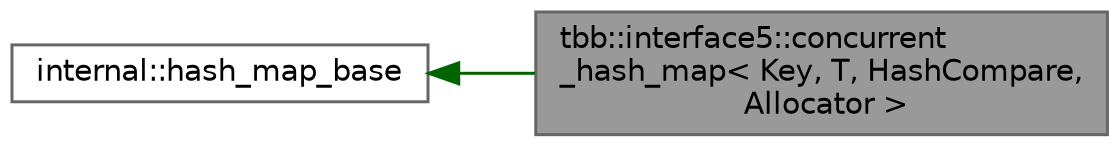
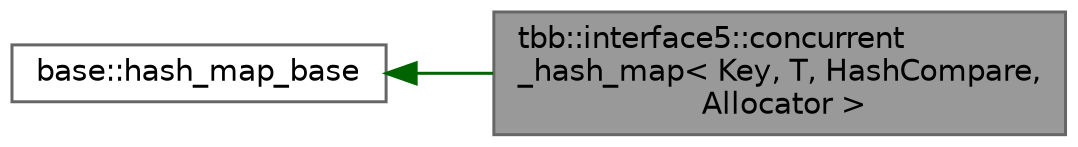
(220, 73) -> (199, 73)
